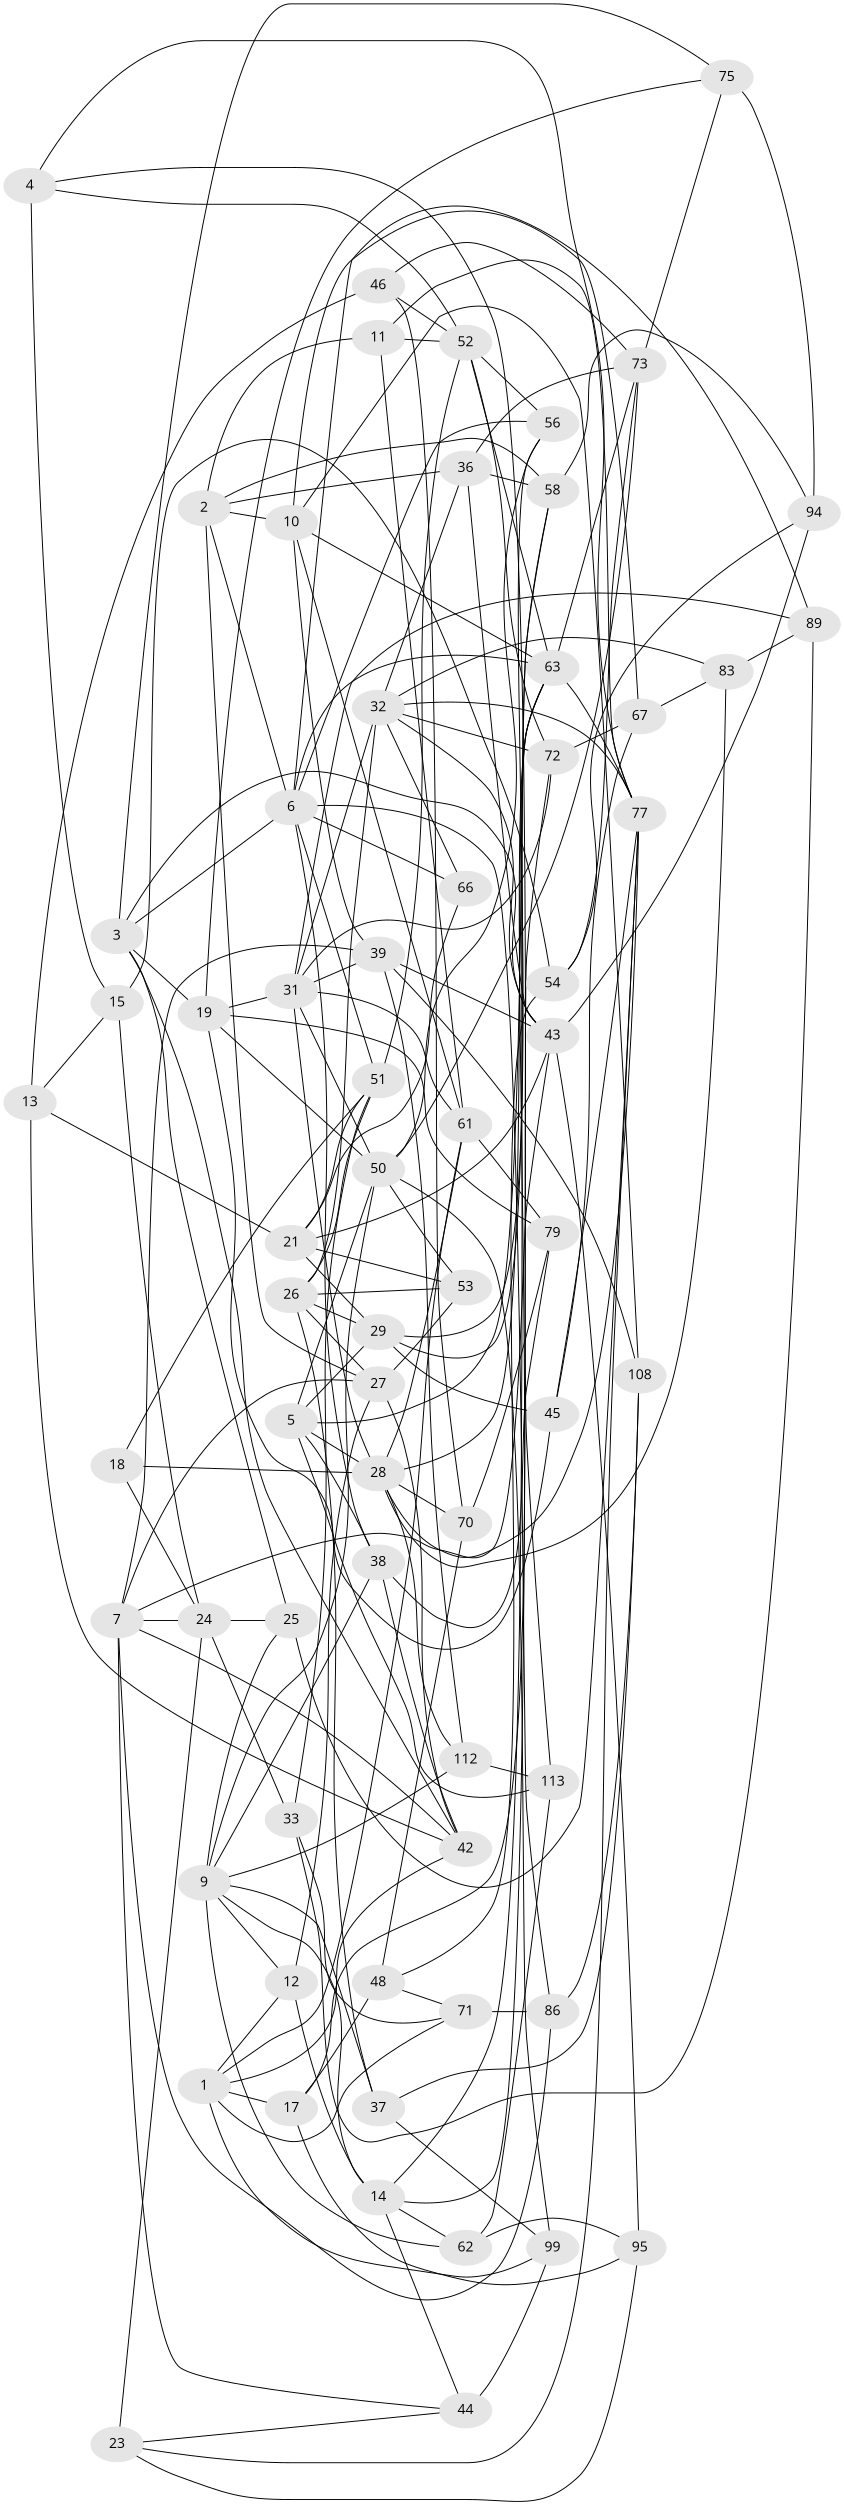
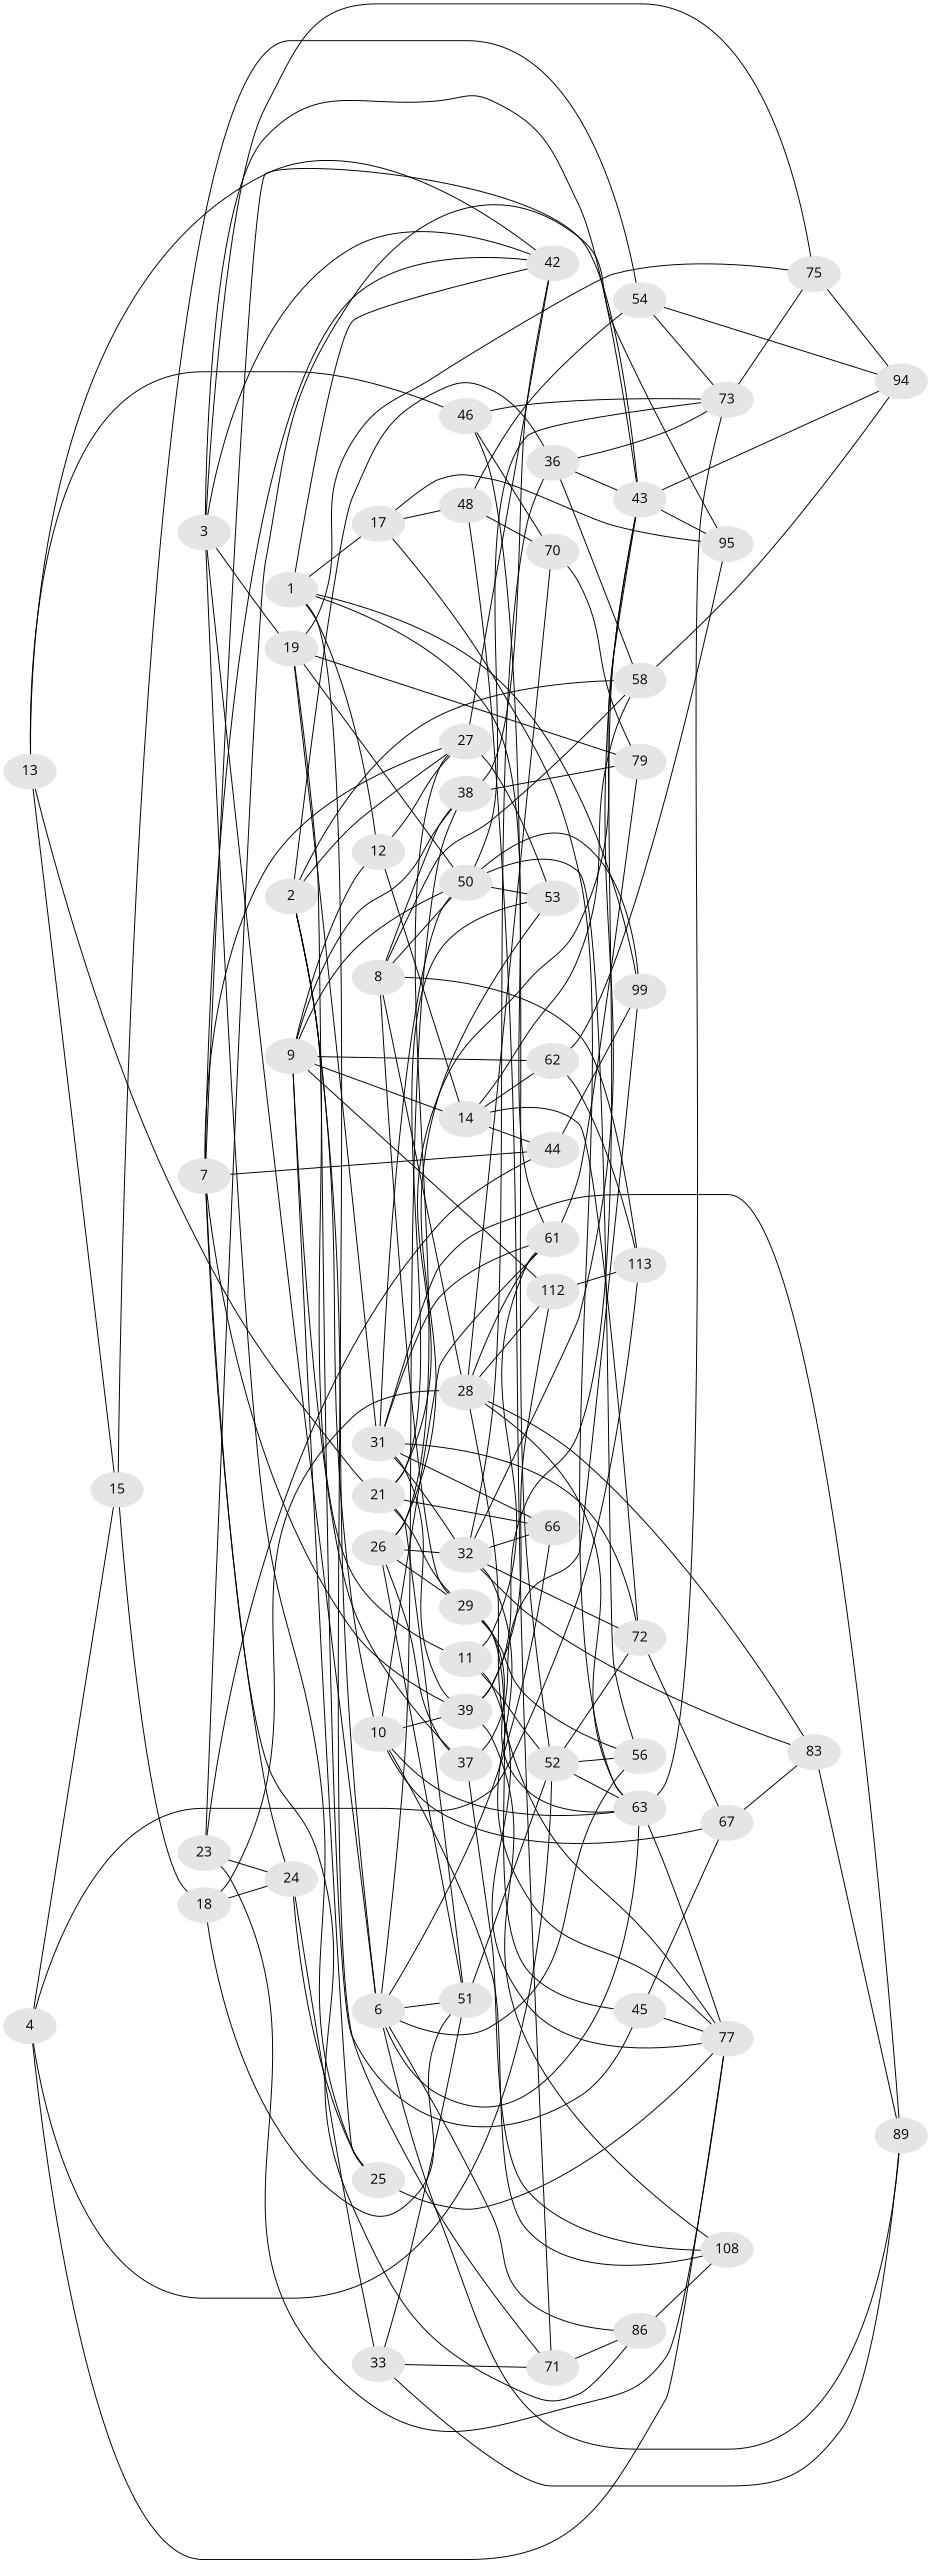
(316, 1190) -> (466, 1486)
(143, 1269) -> (140, 1703)
(291, 1421) -> (379, 978)
